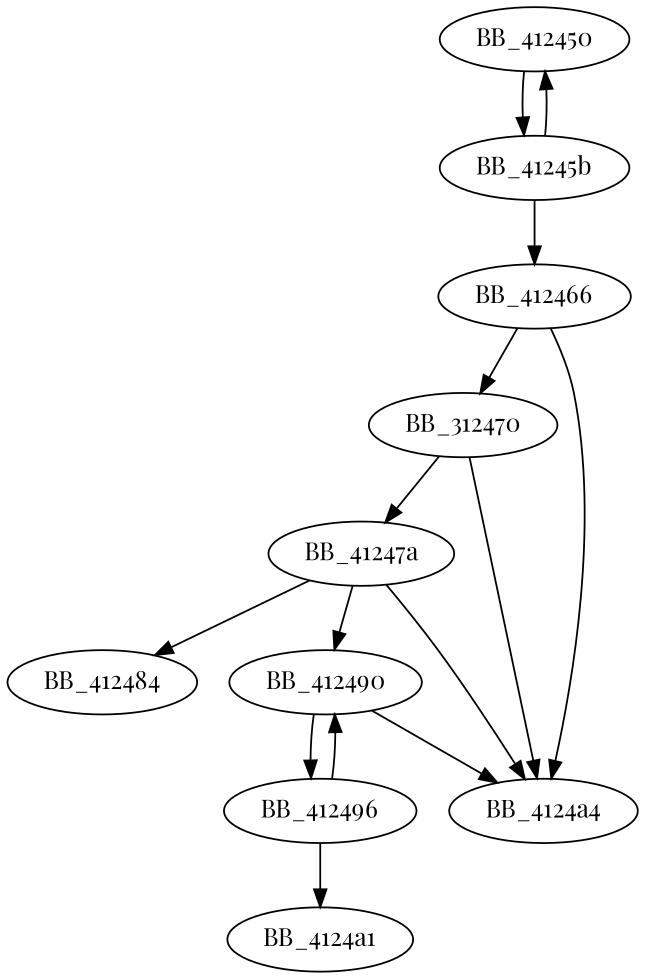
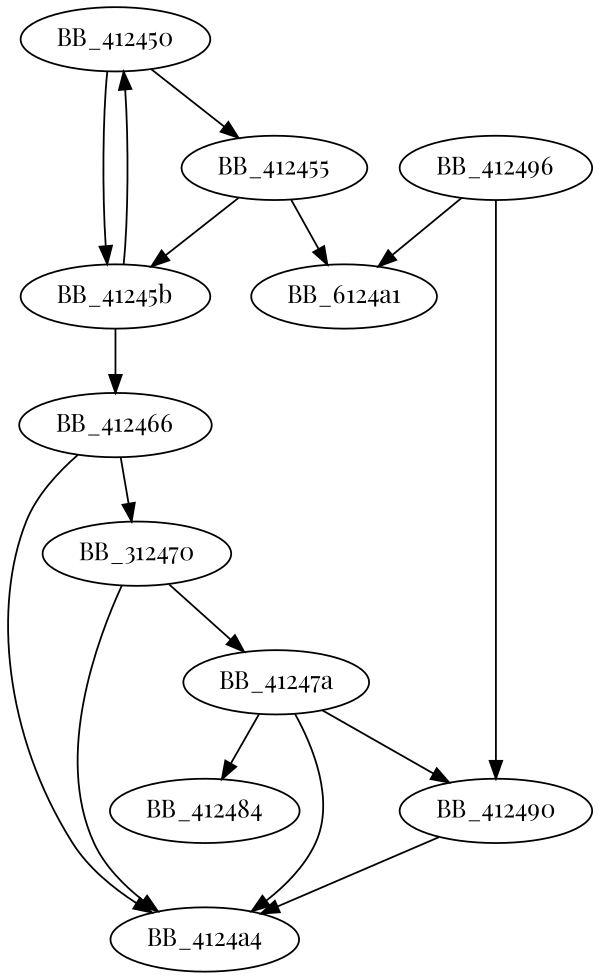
none -> (274, 168)
(311, 737) -> none
(320, 939) -> (344, 296)
